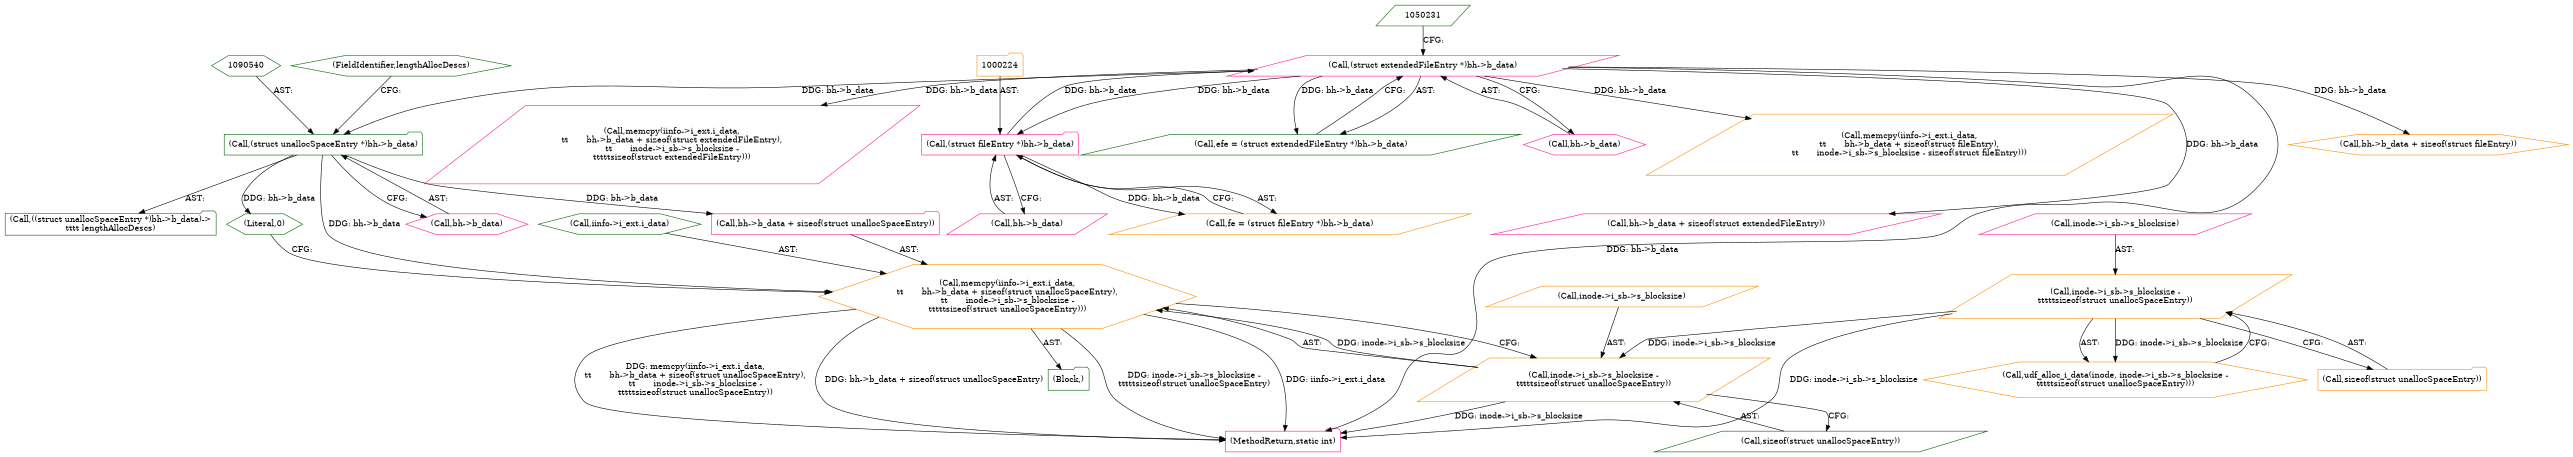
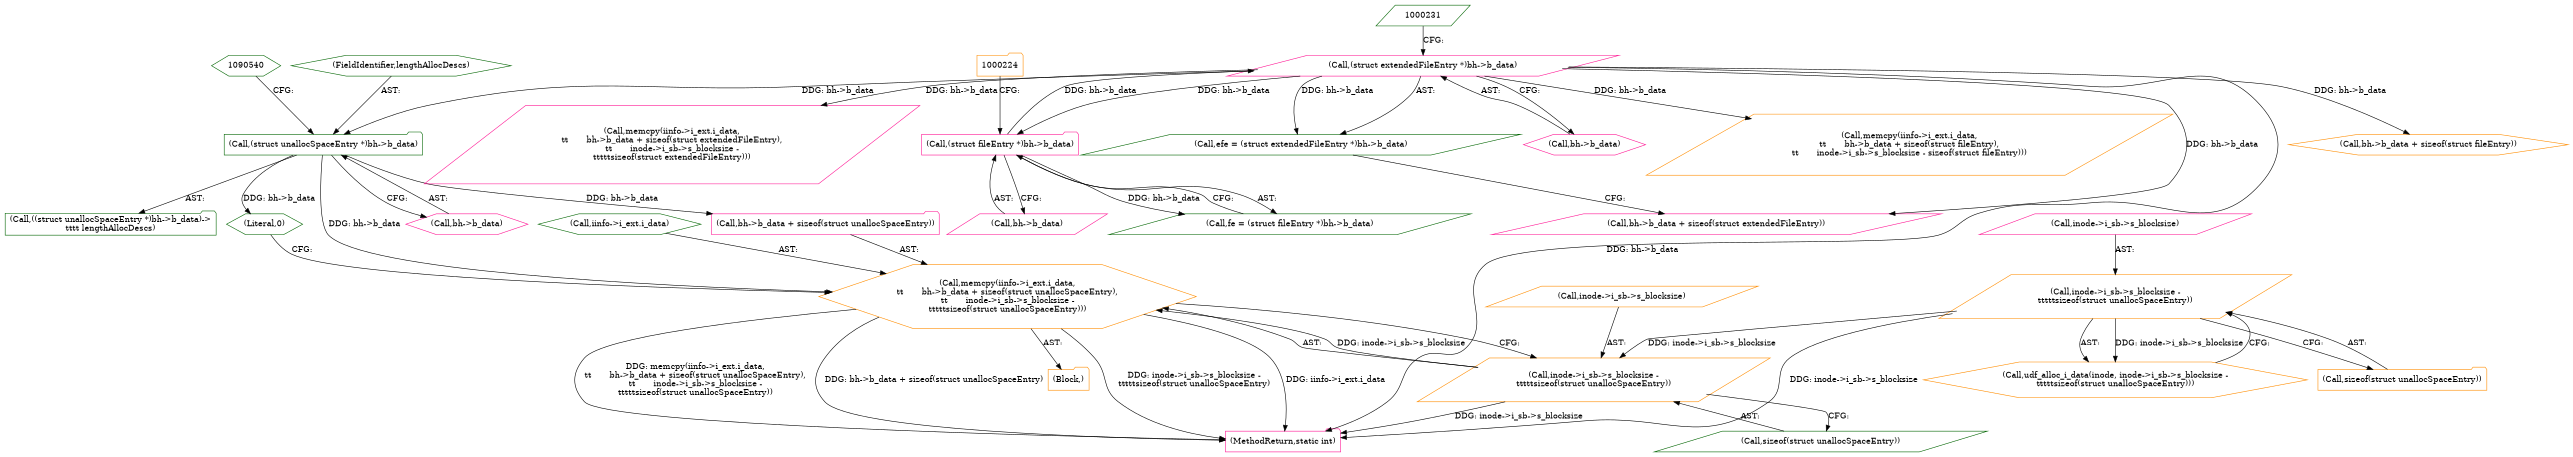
(1423, 16) -> (1423, 16)
(285, 91) -> (285, 91)
(392, 91) -> (392, 91)
(1011, 91) -> (1011, 91)
(1357, 107) -> (1506, 184)
(1290, 224) -> (1290, 224)
(1069, 380) -> (1069, 380)
